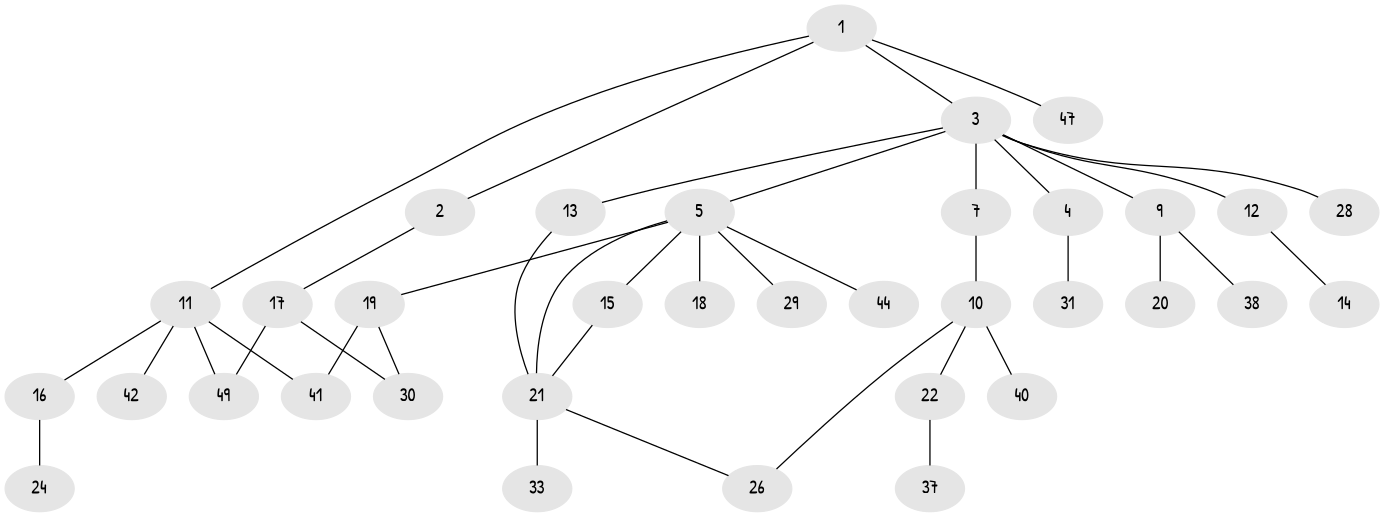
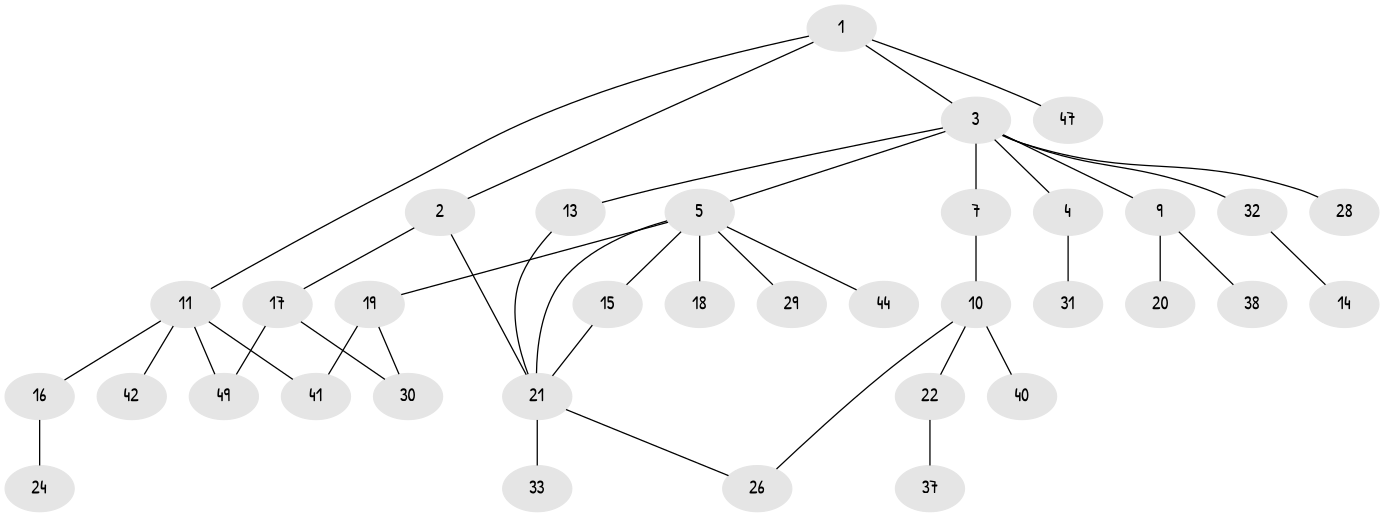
(1252, 212) -> (1252, 212)
none -> (489, 305)
